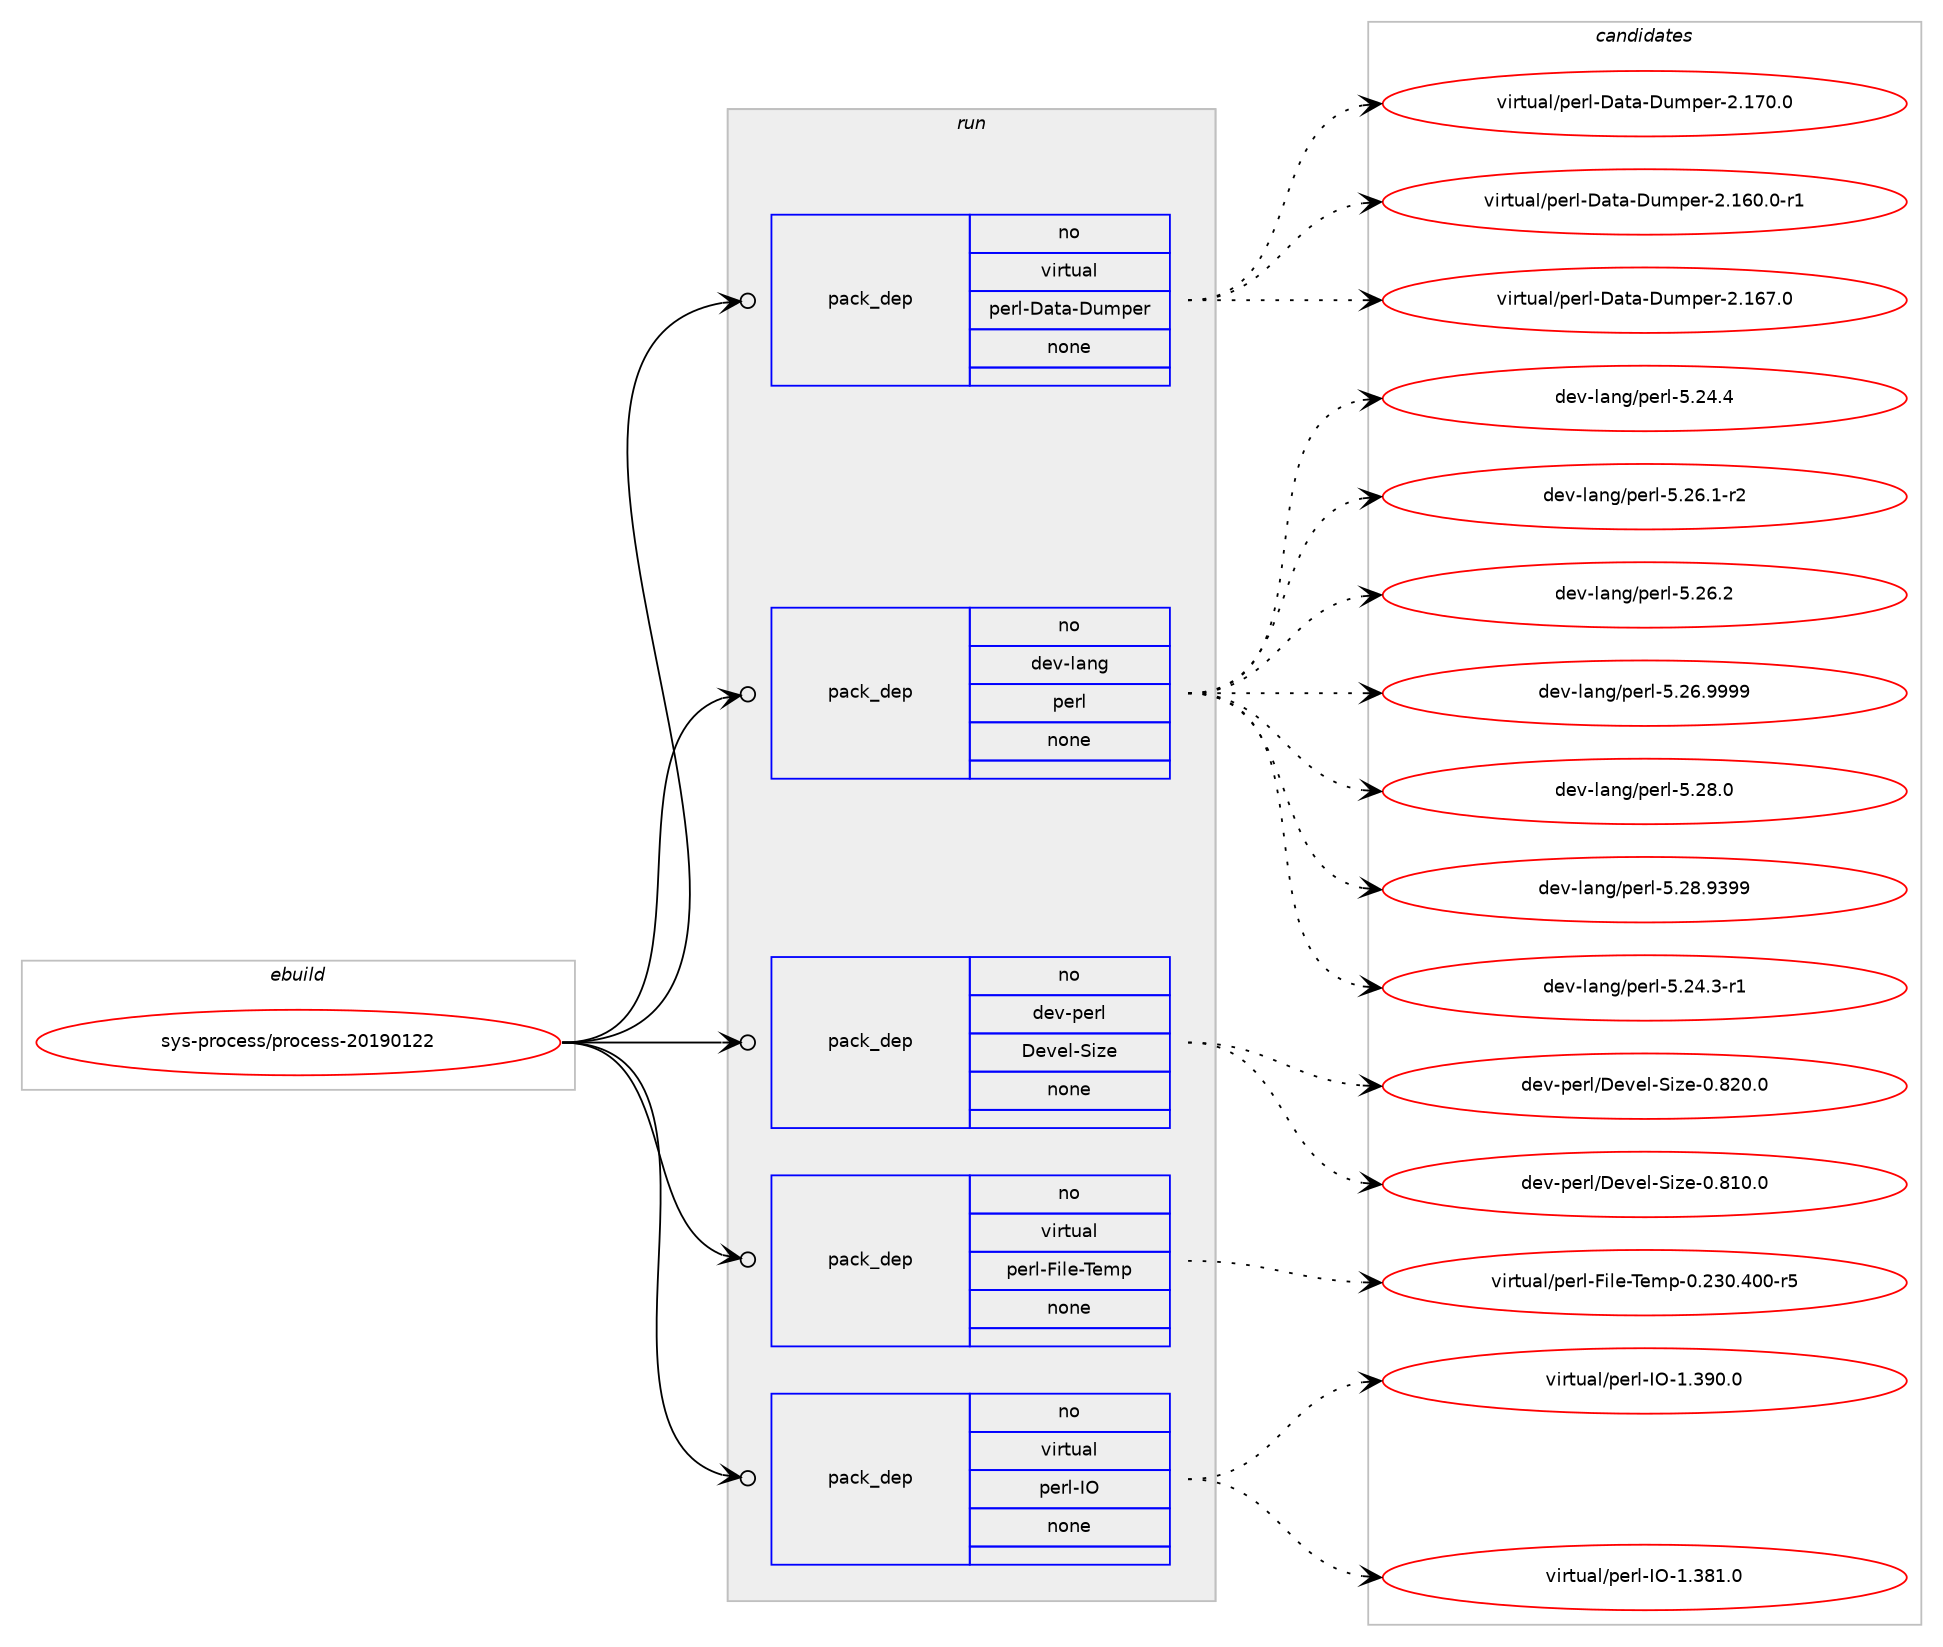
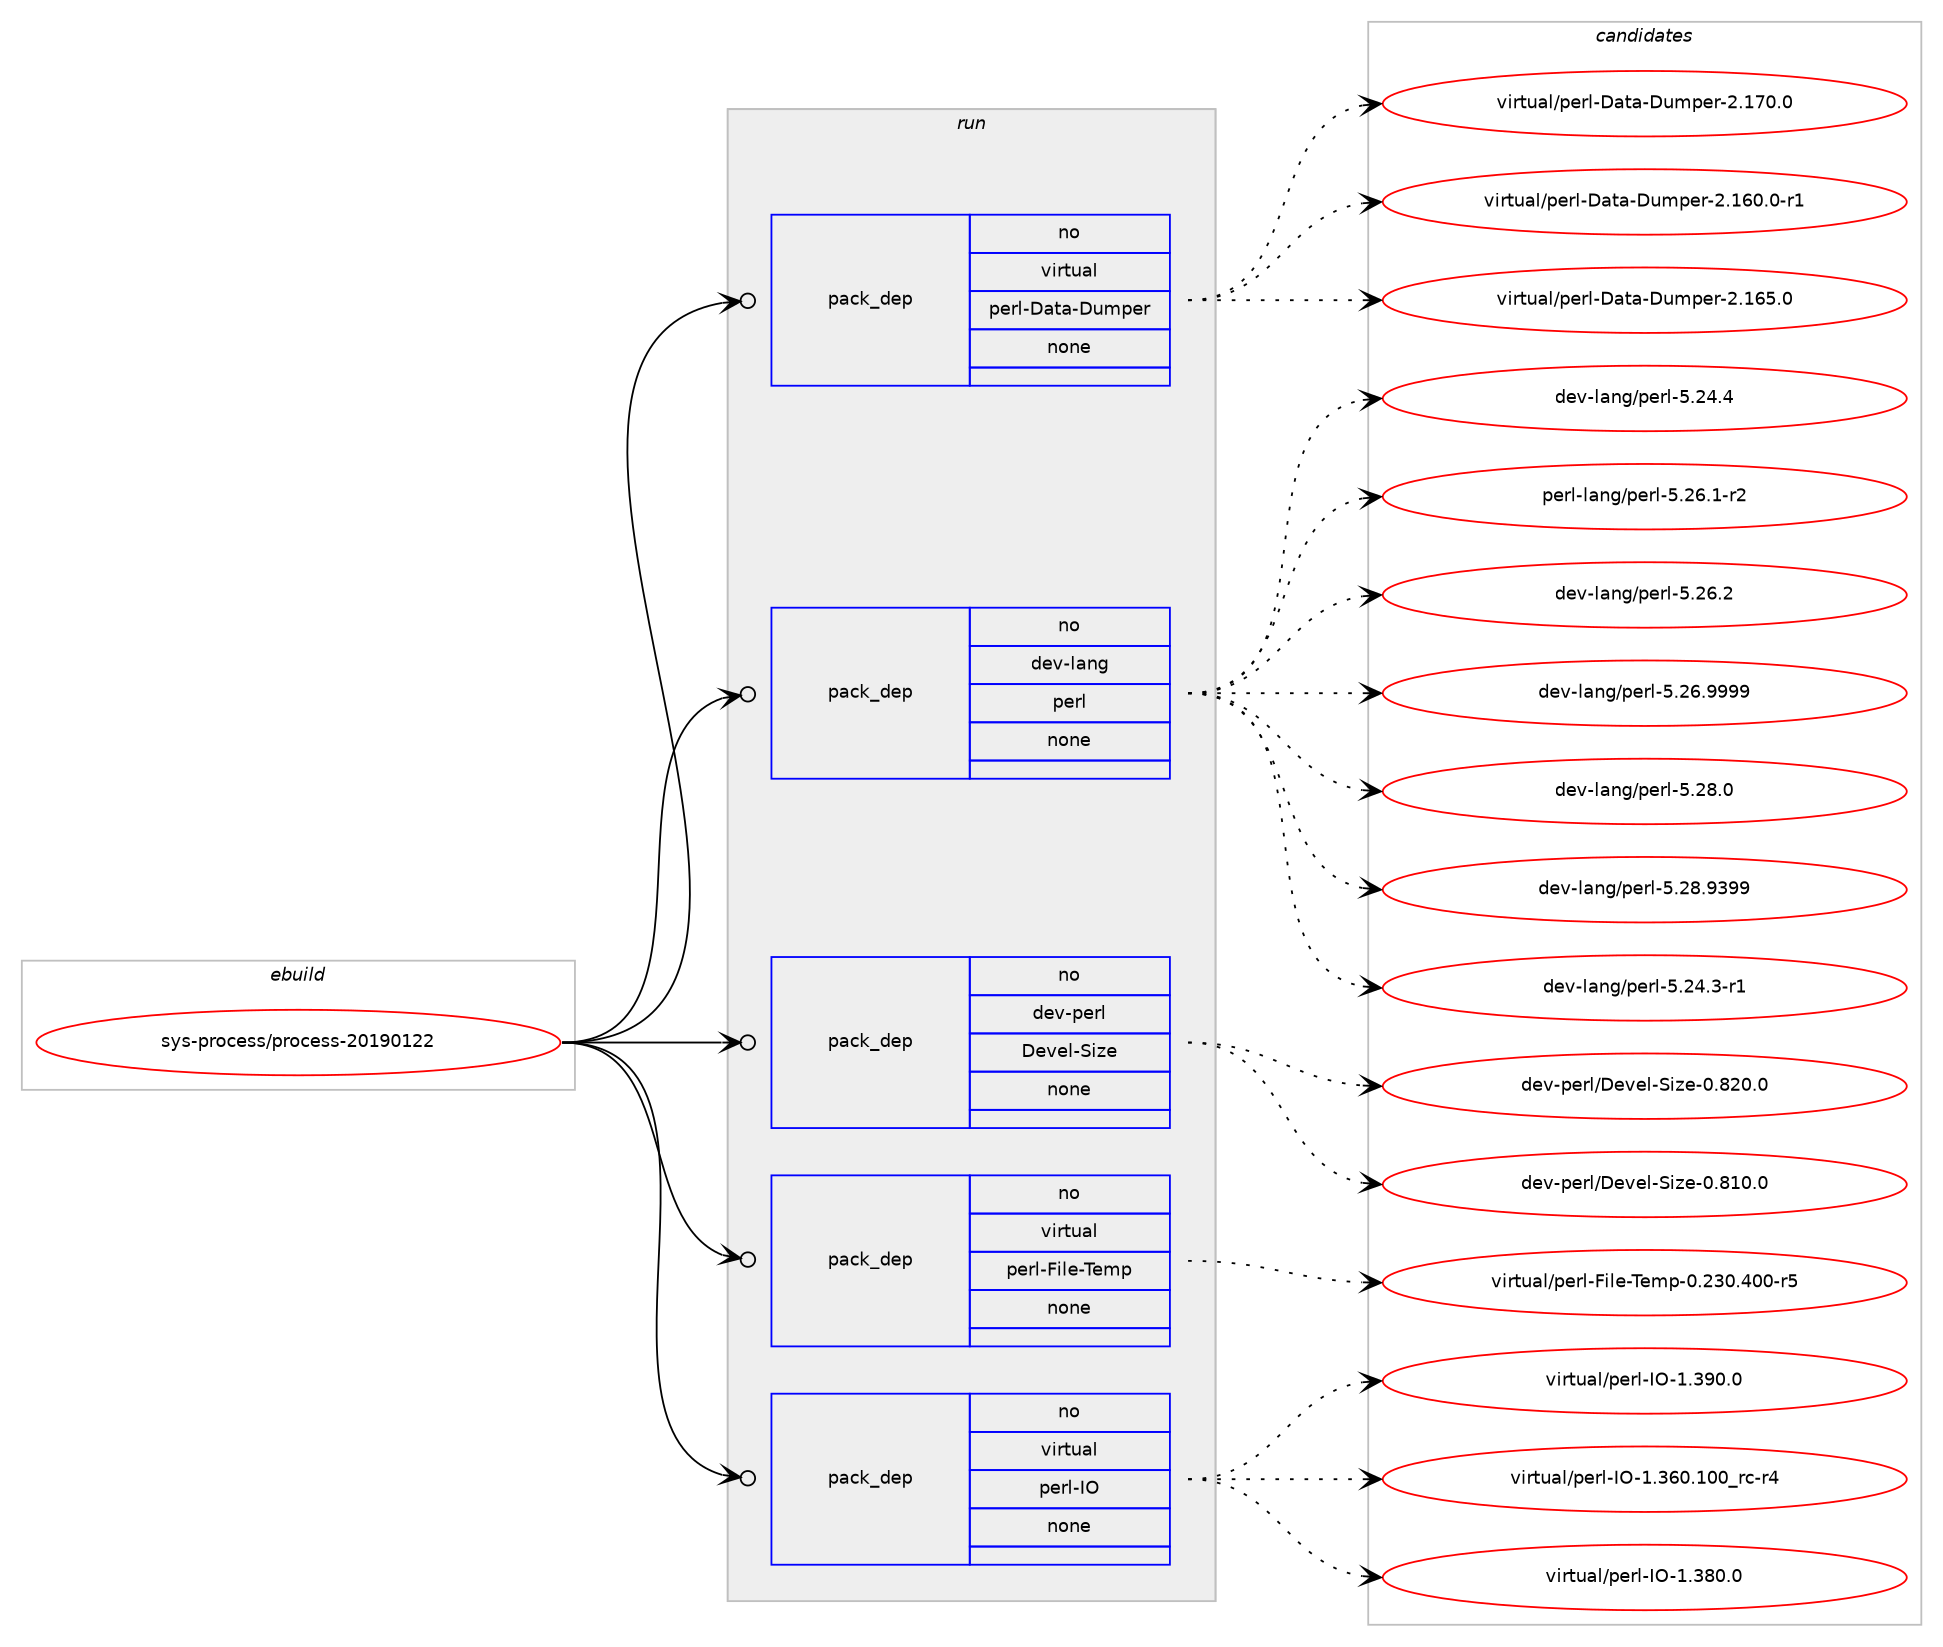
(1645, 300) -> (1645, 300)
(1645, 497) -> (1645, 497)
none -> (1645, 1479)
(1645, 1577) -> (1645, 1577)
